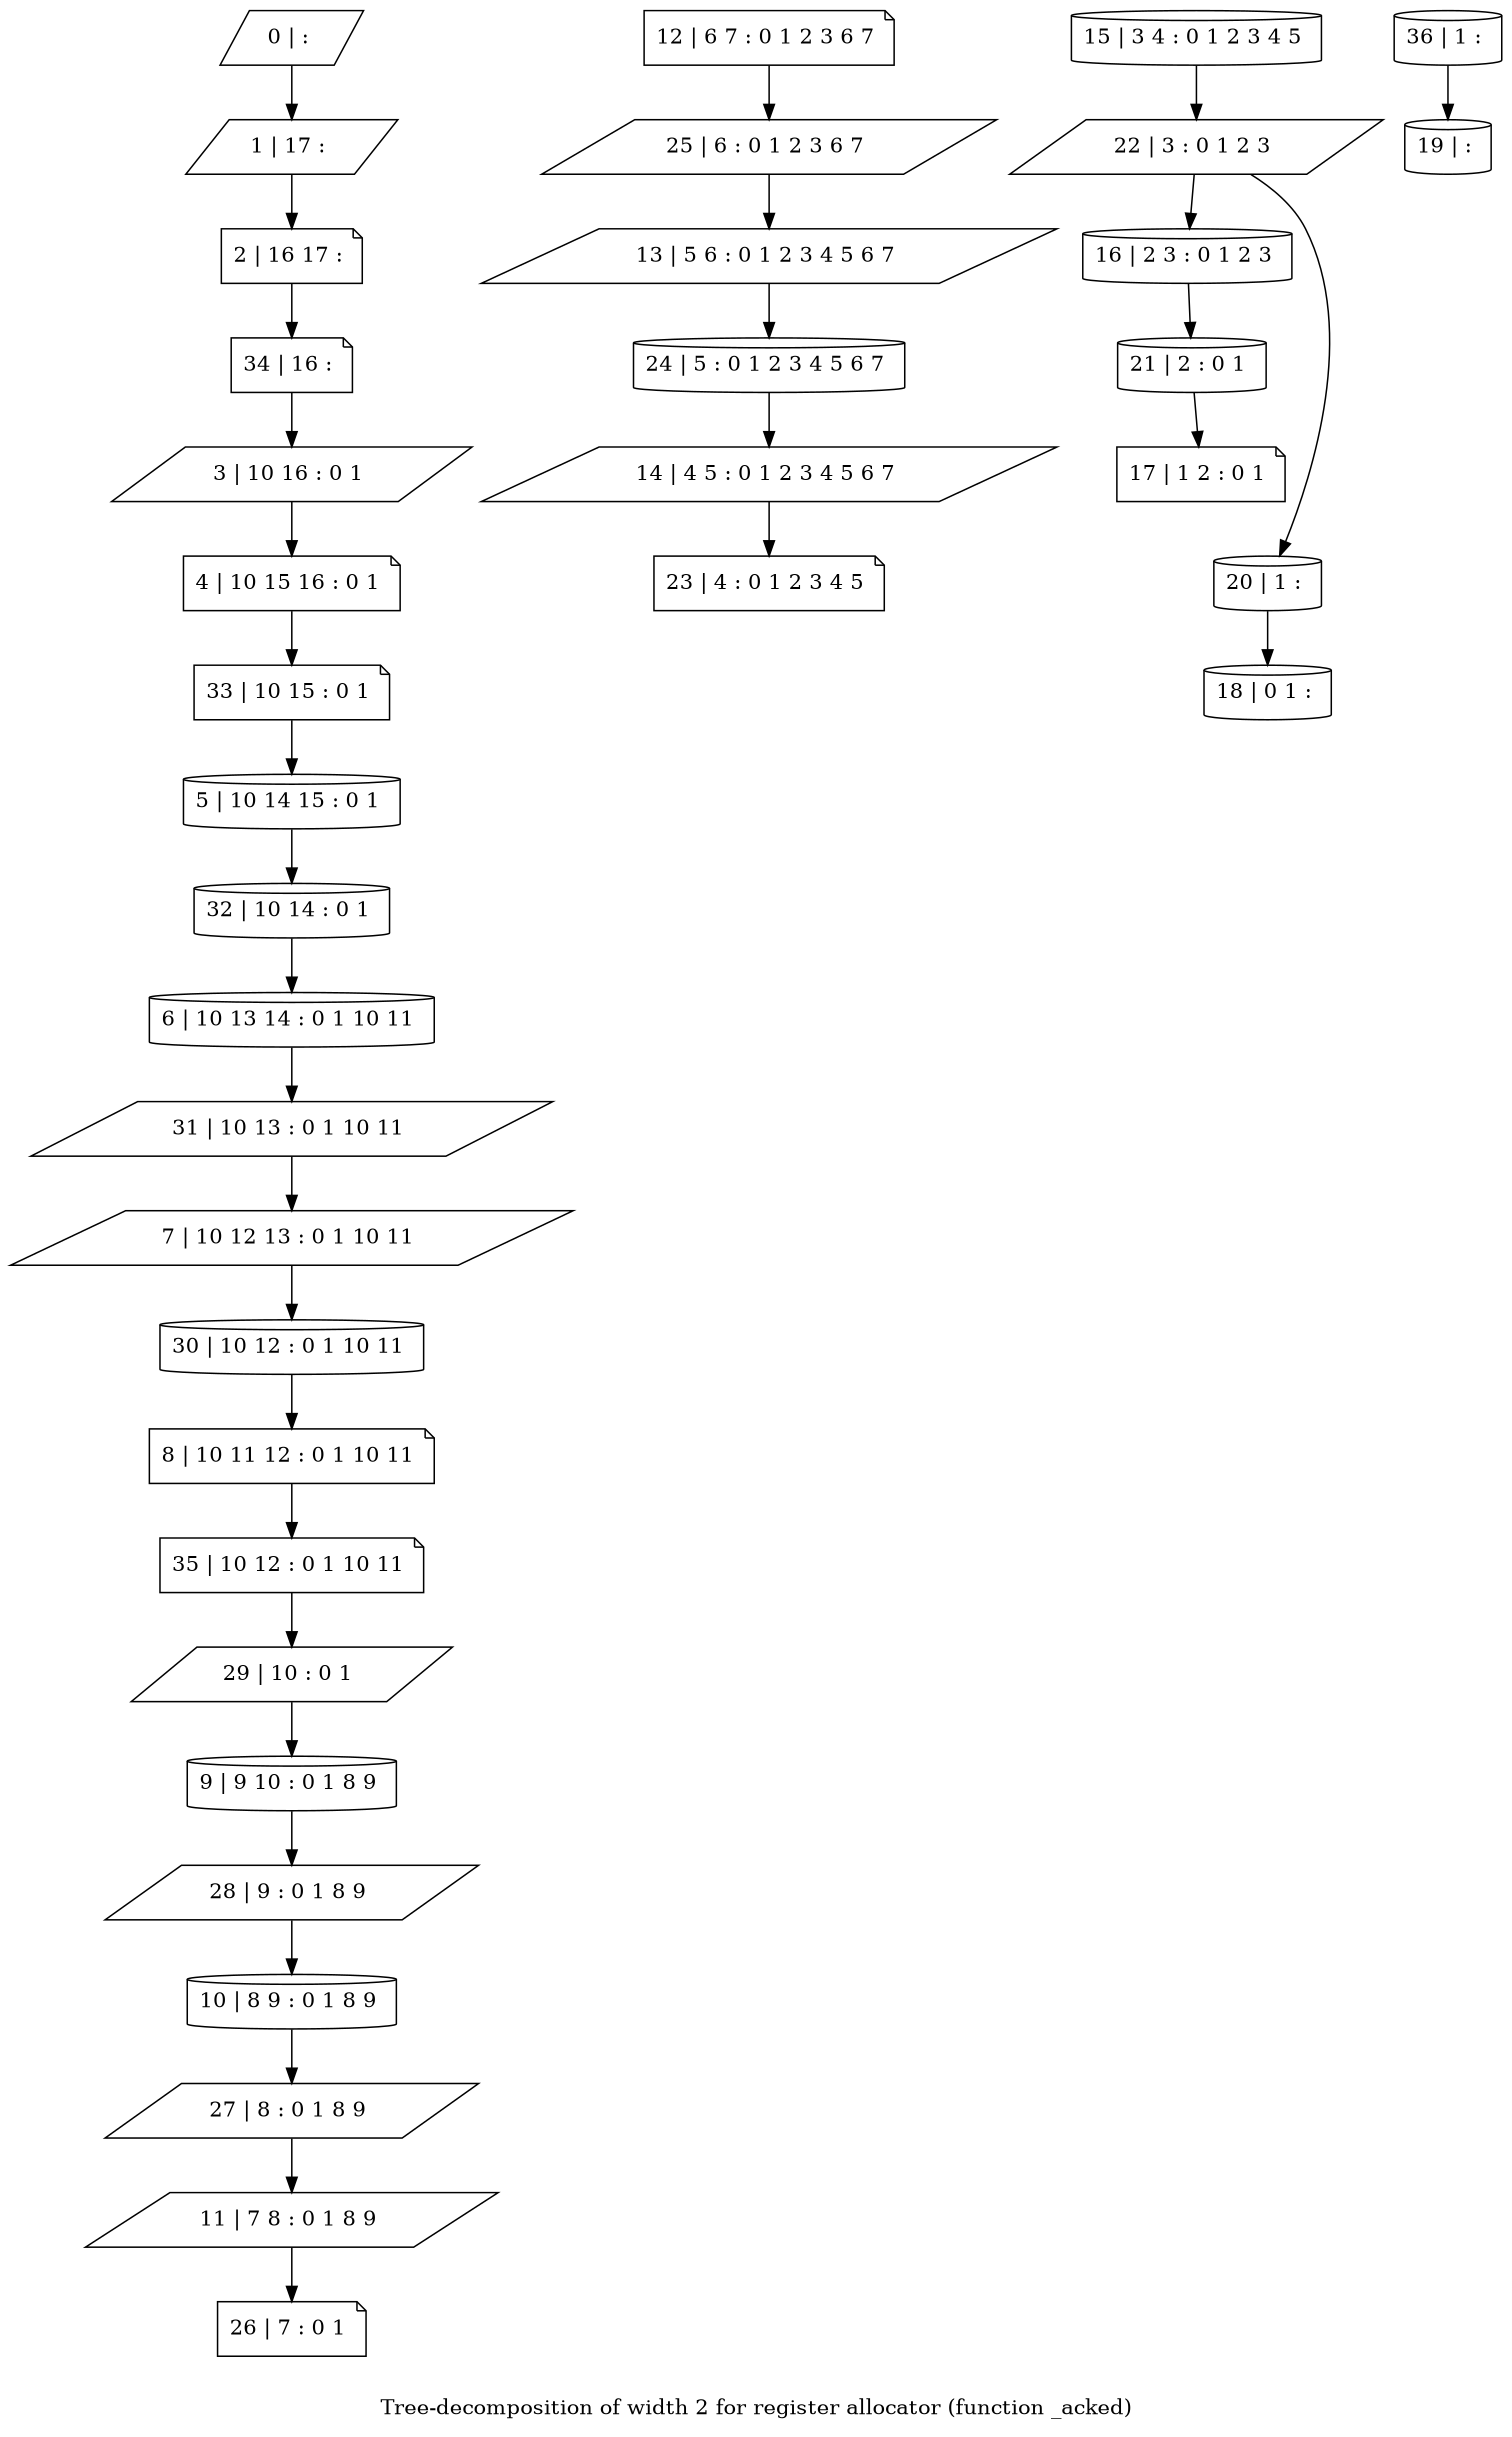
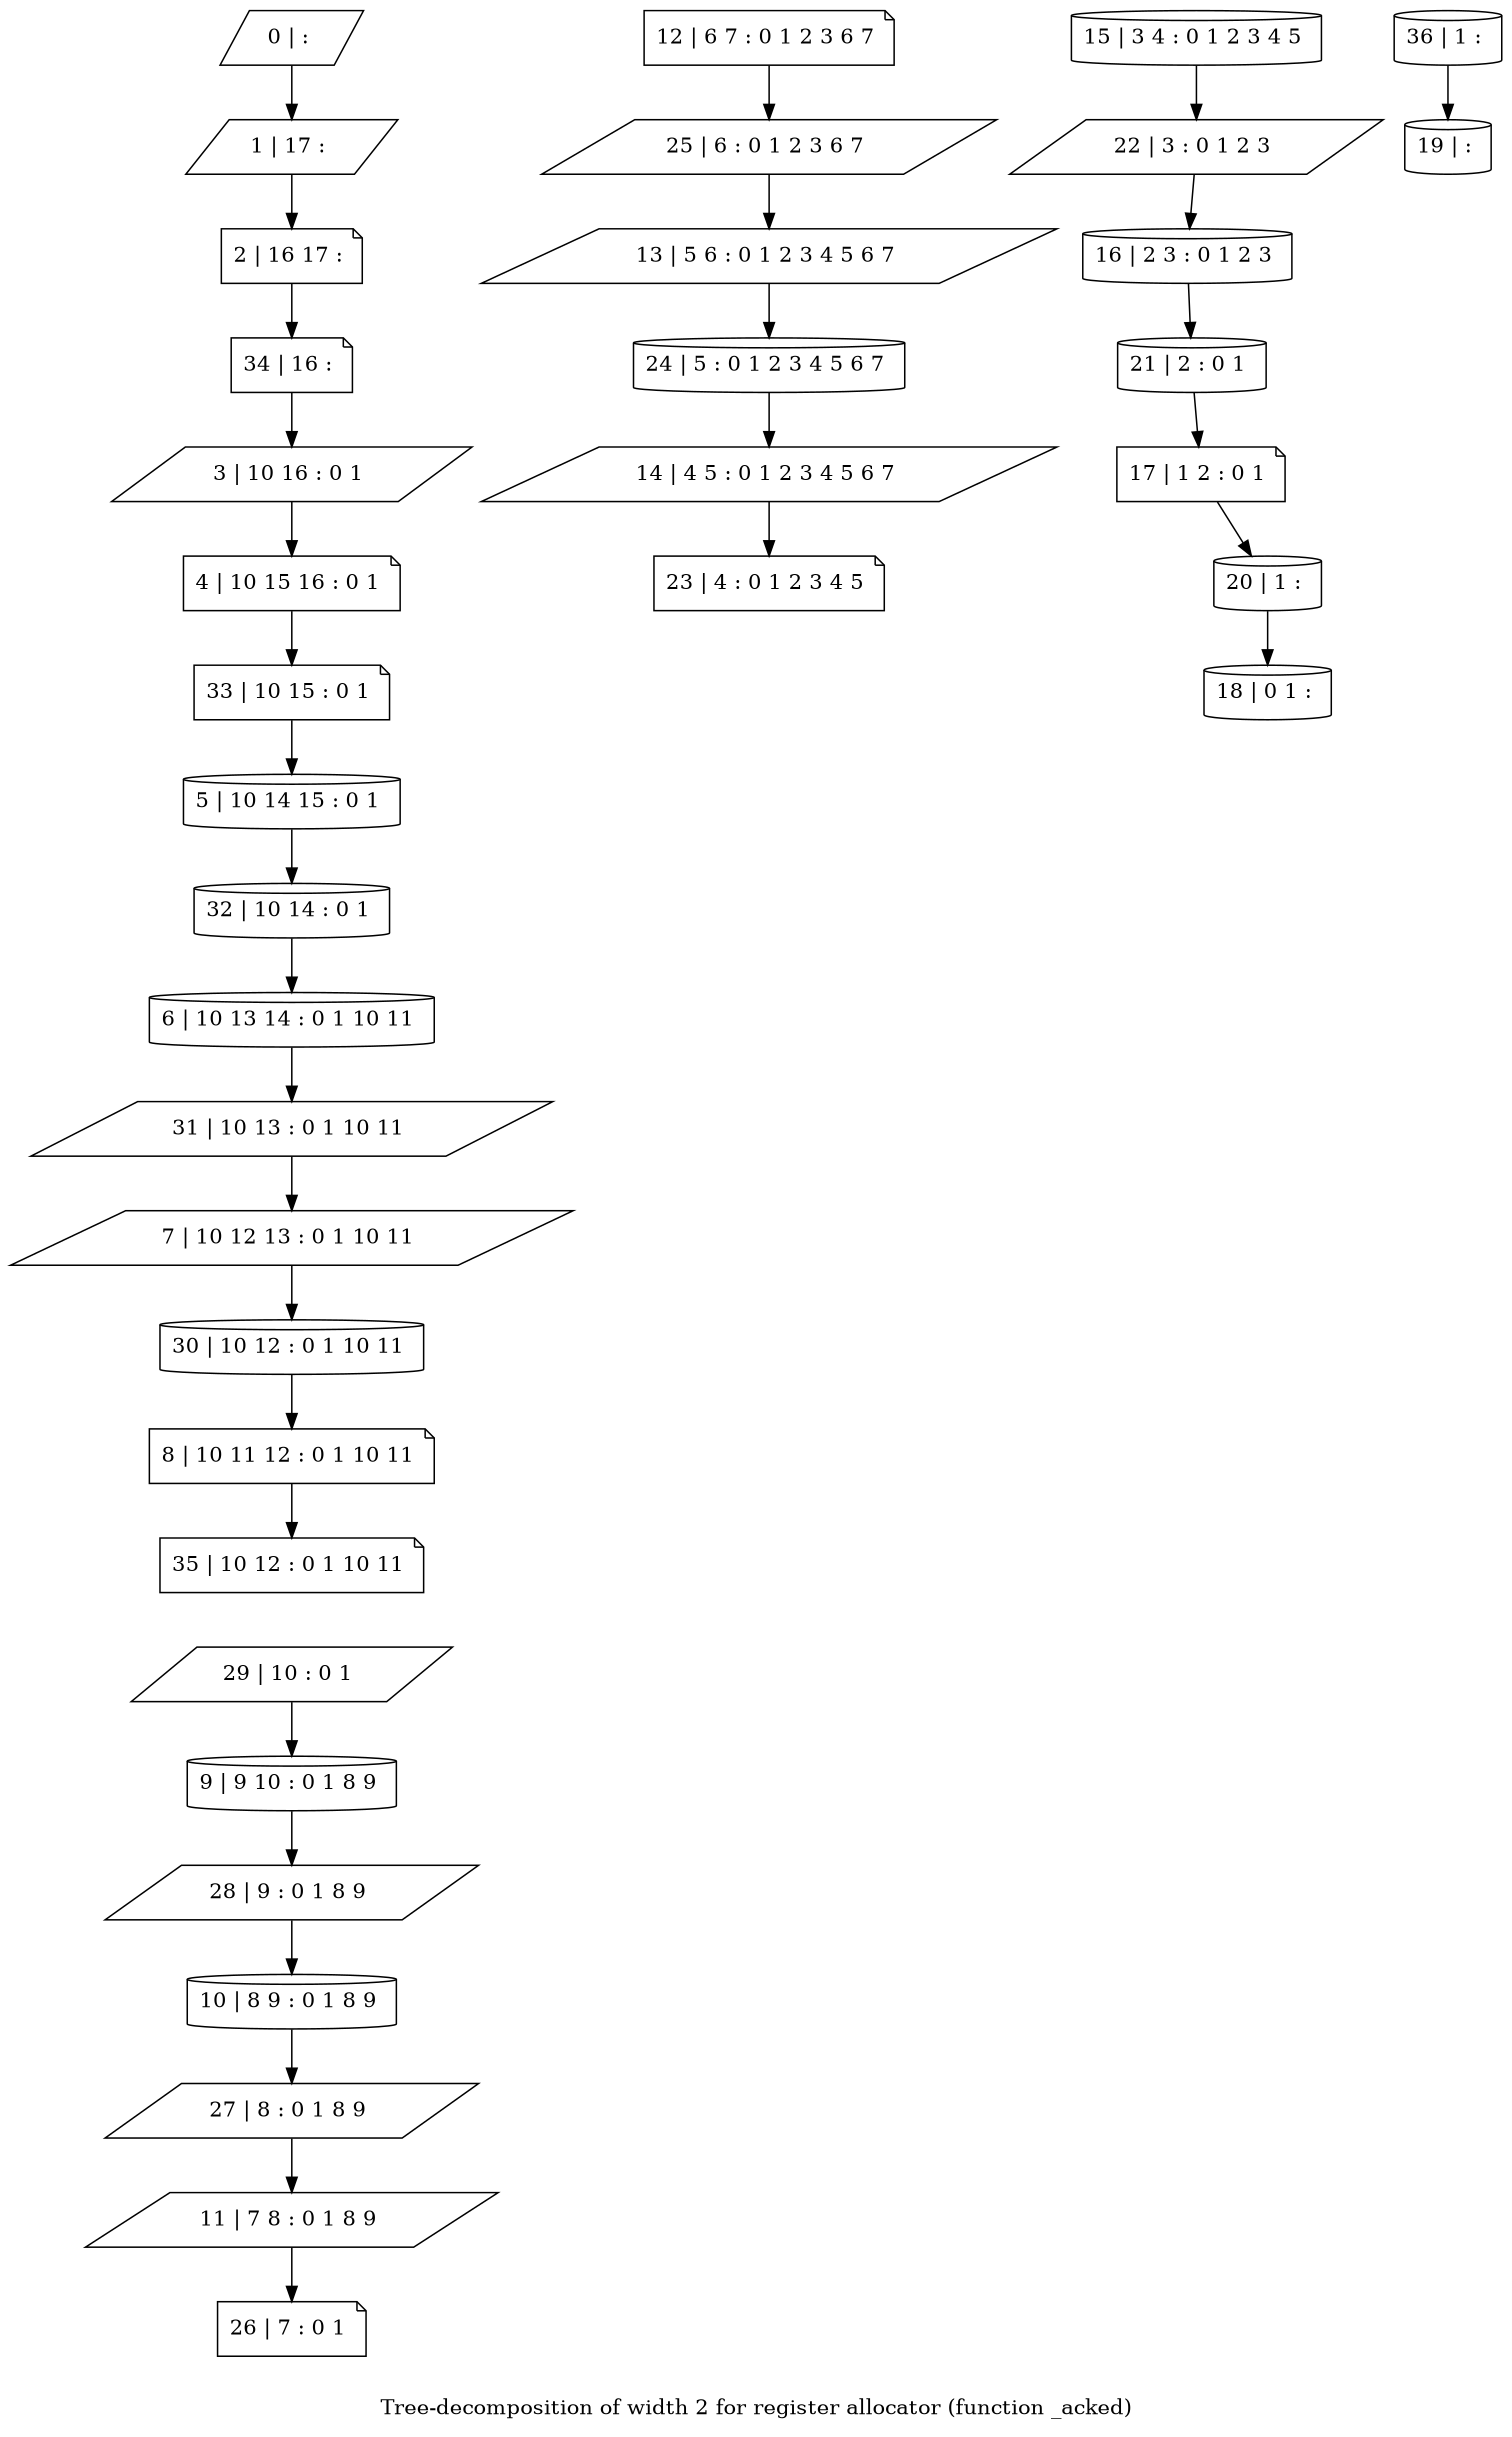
(1329, 348) -> (1230, 522)
(292, 1612) -> none
